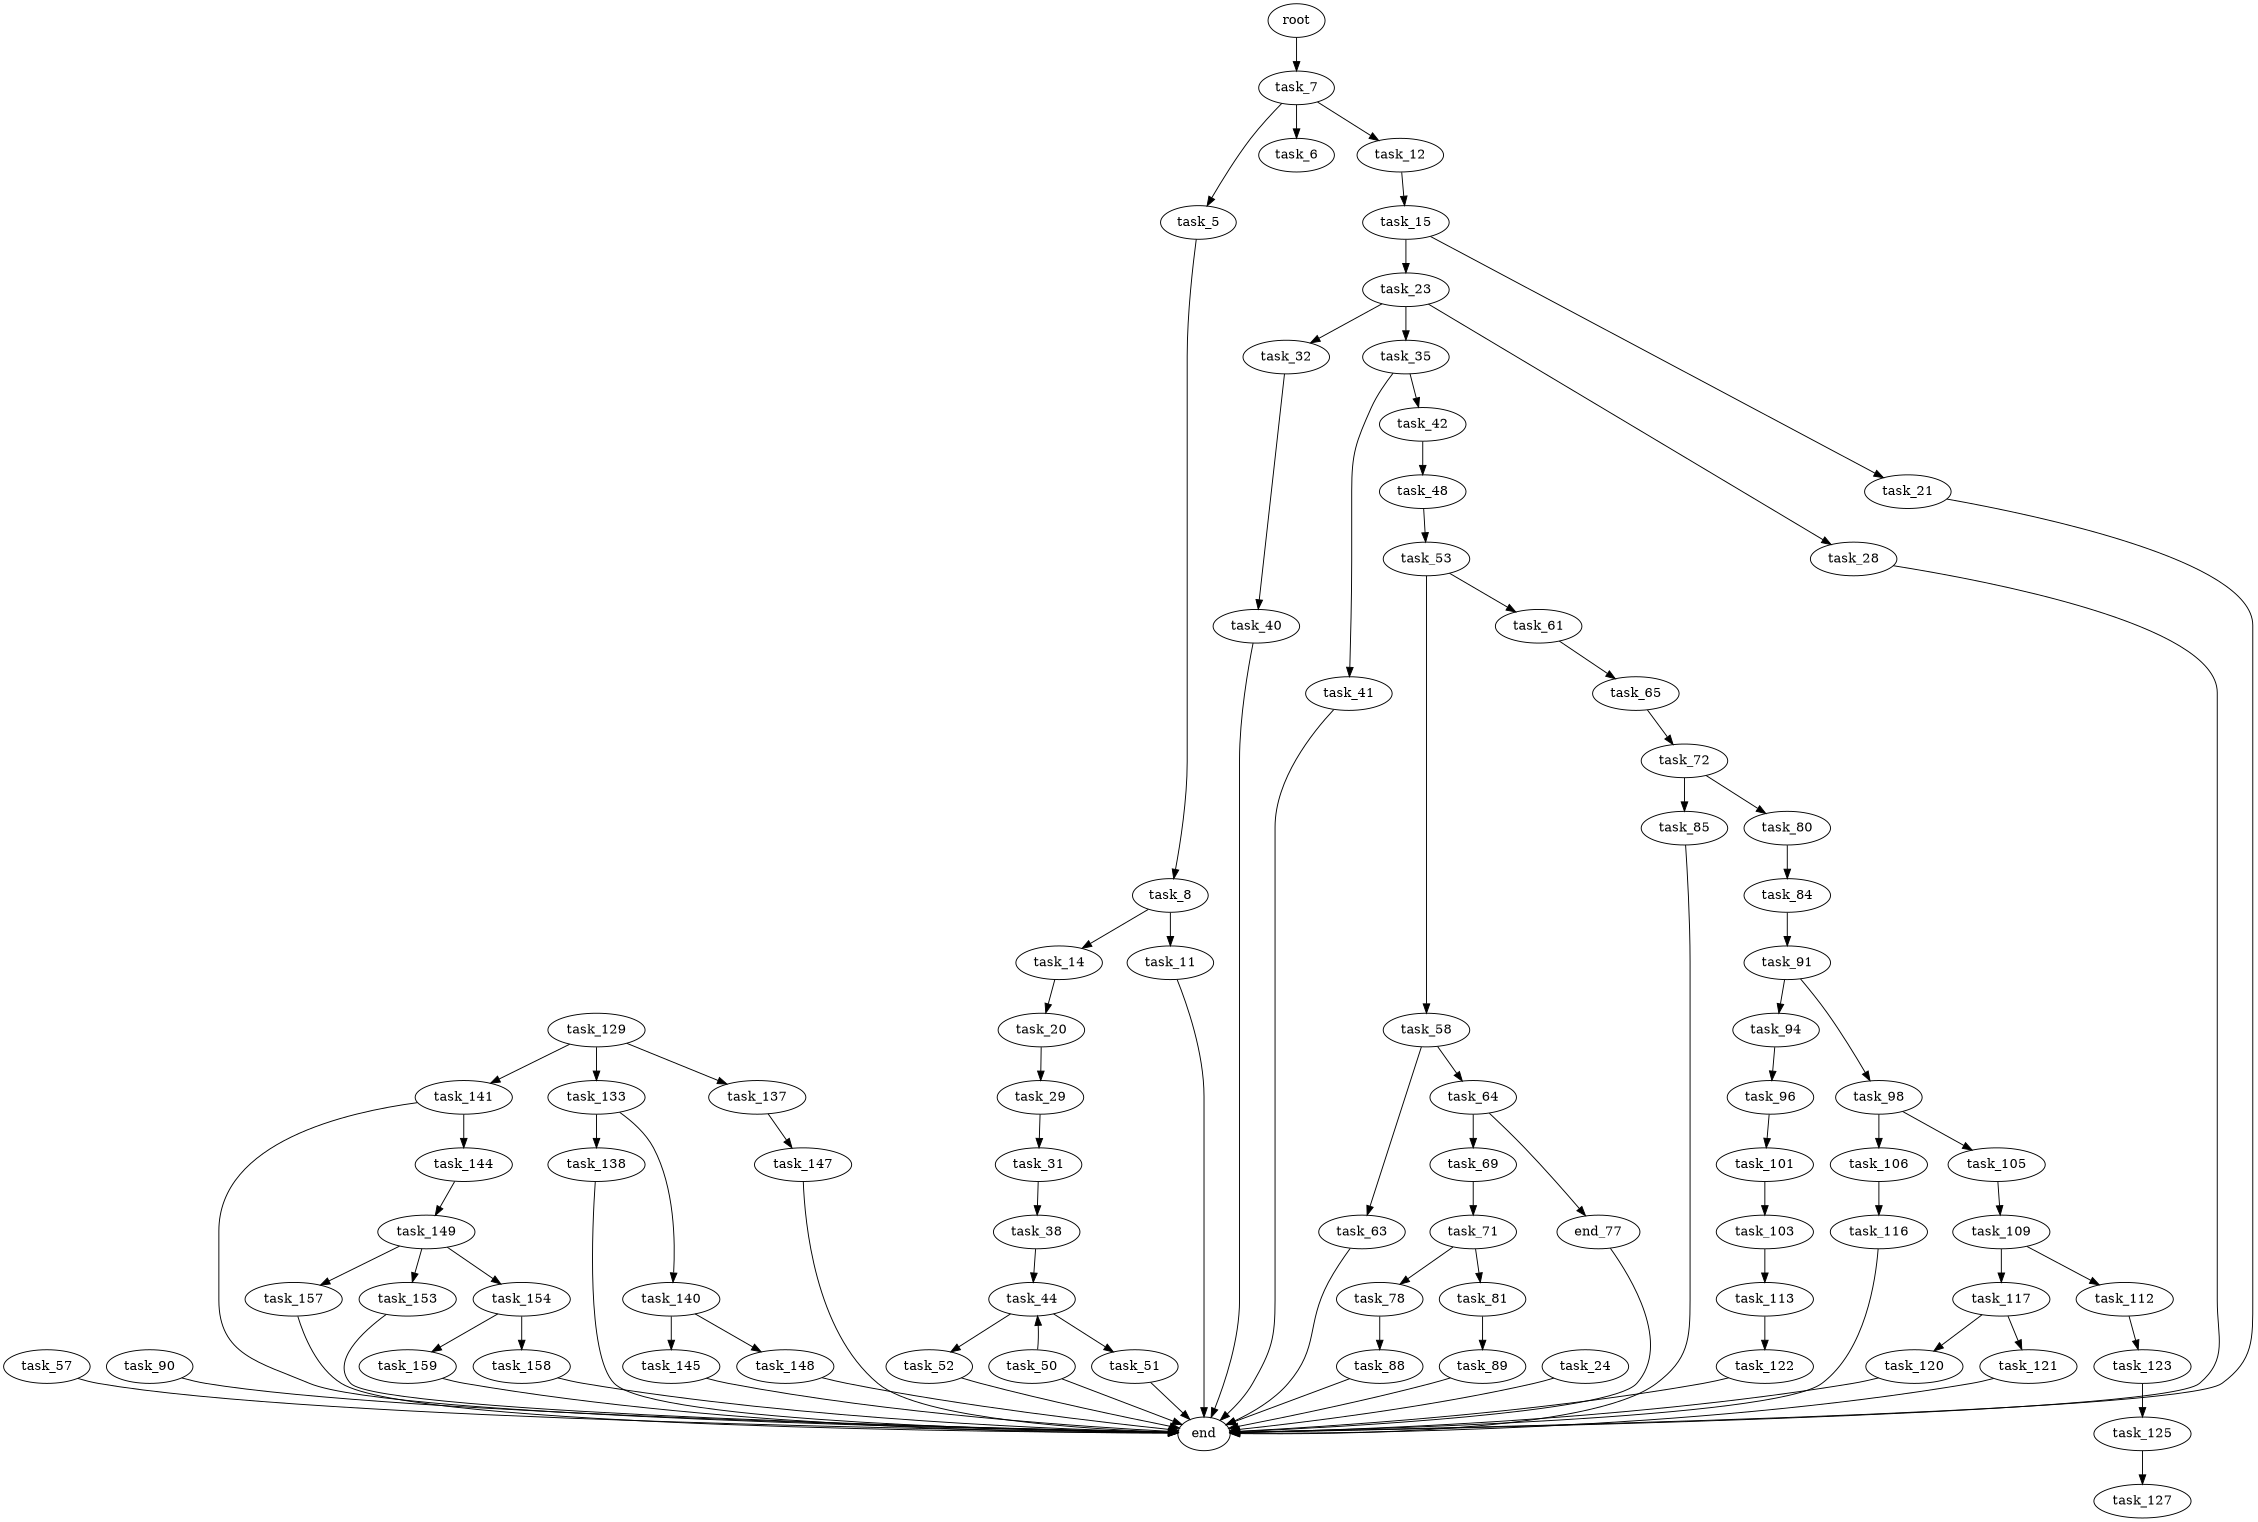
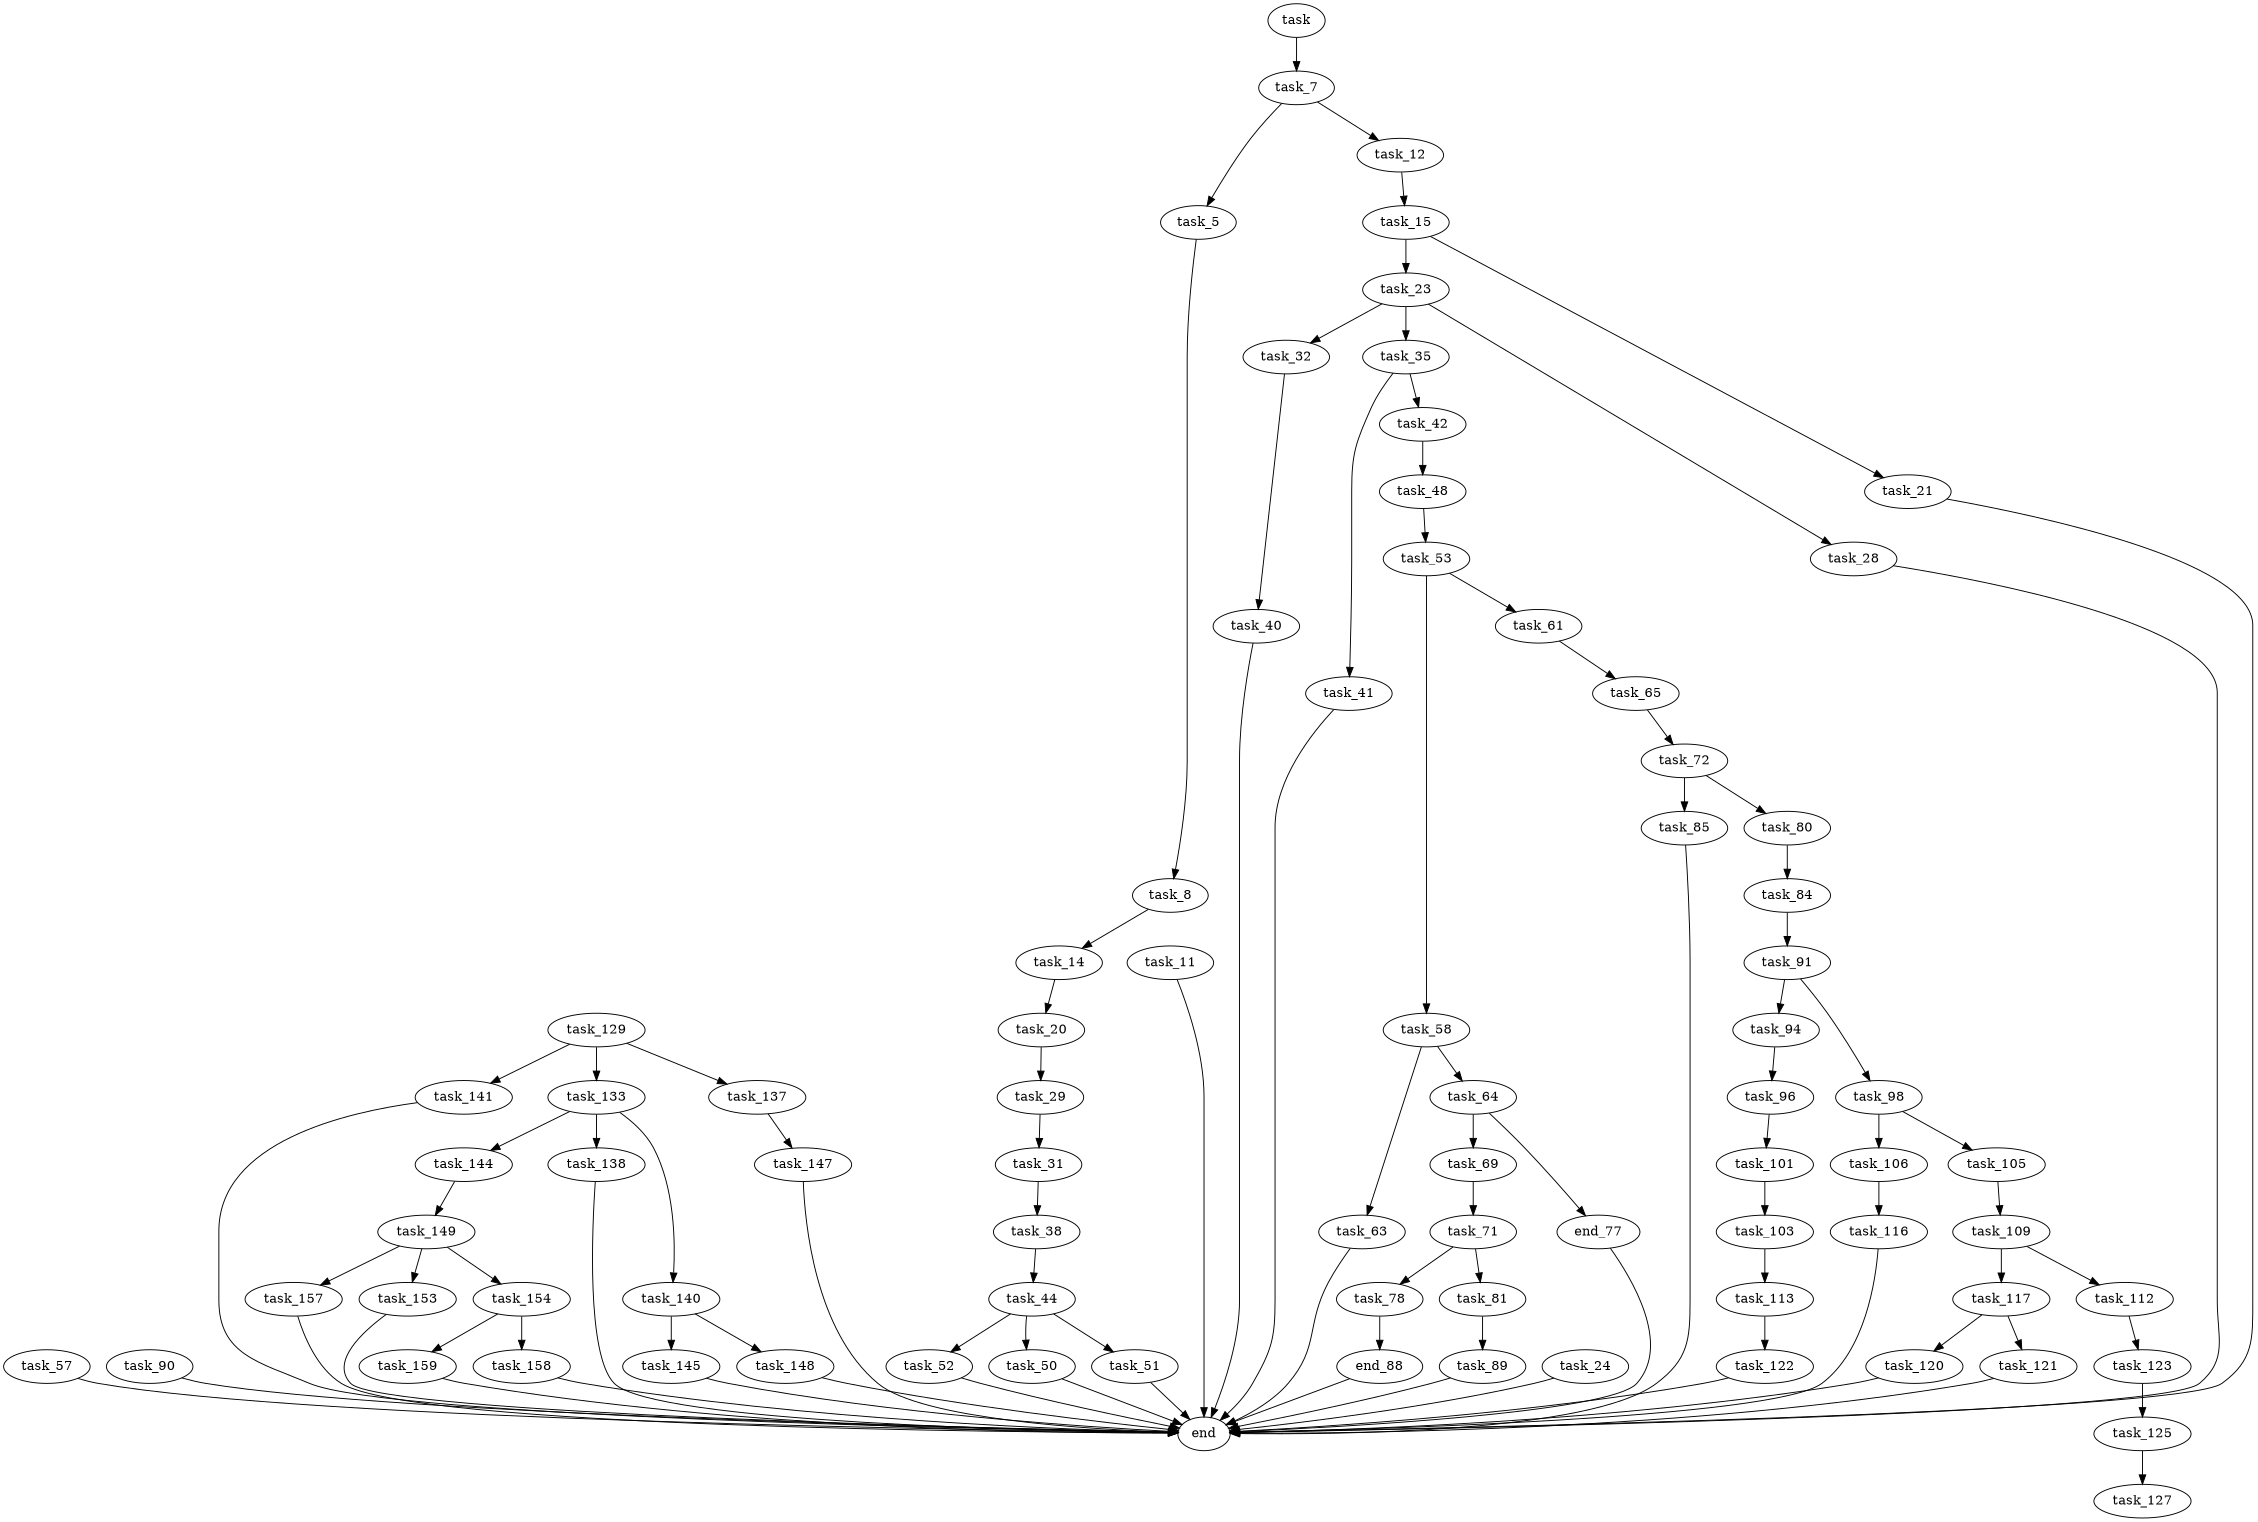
(1297, 21) -> (1297, 21)
(1297, 155) -> none
(1170, 925) -> none
(464, 1126) -> (534, 1129)
(1038, 1337) -> (1026, 1328)
(1380, 1367) -> (1380, 1367)
